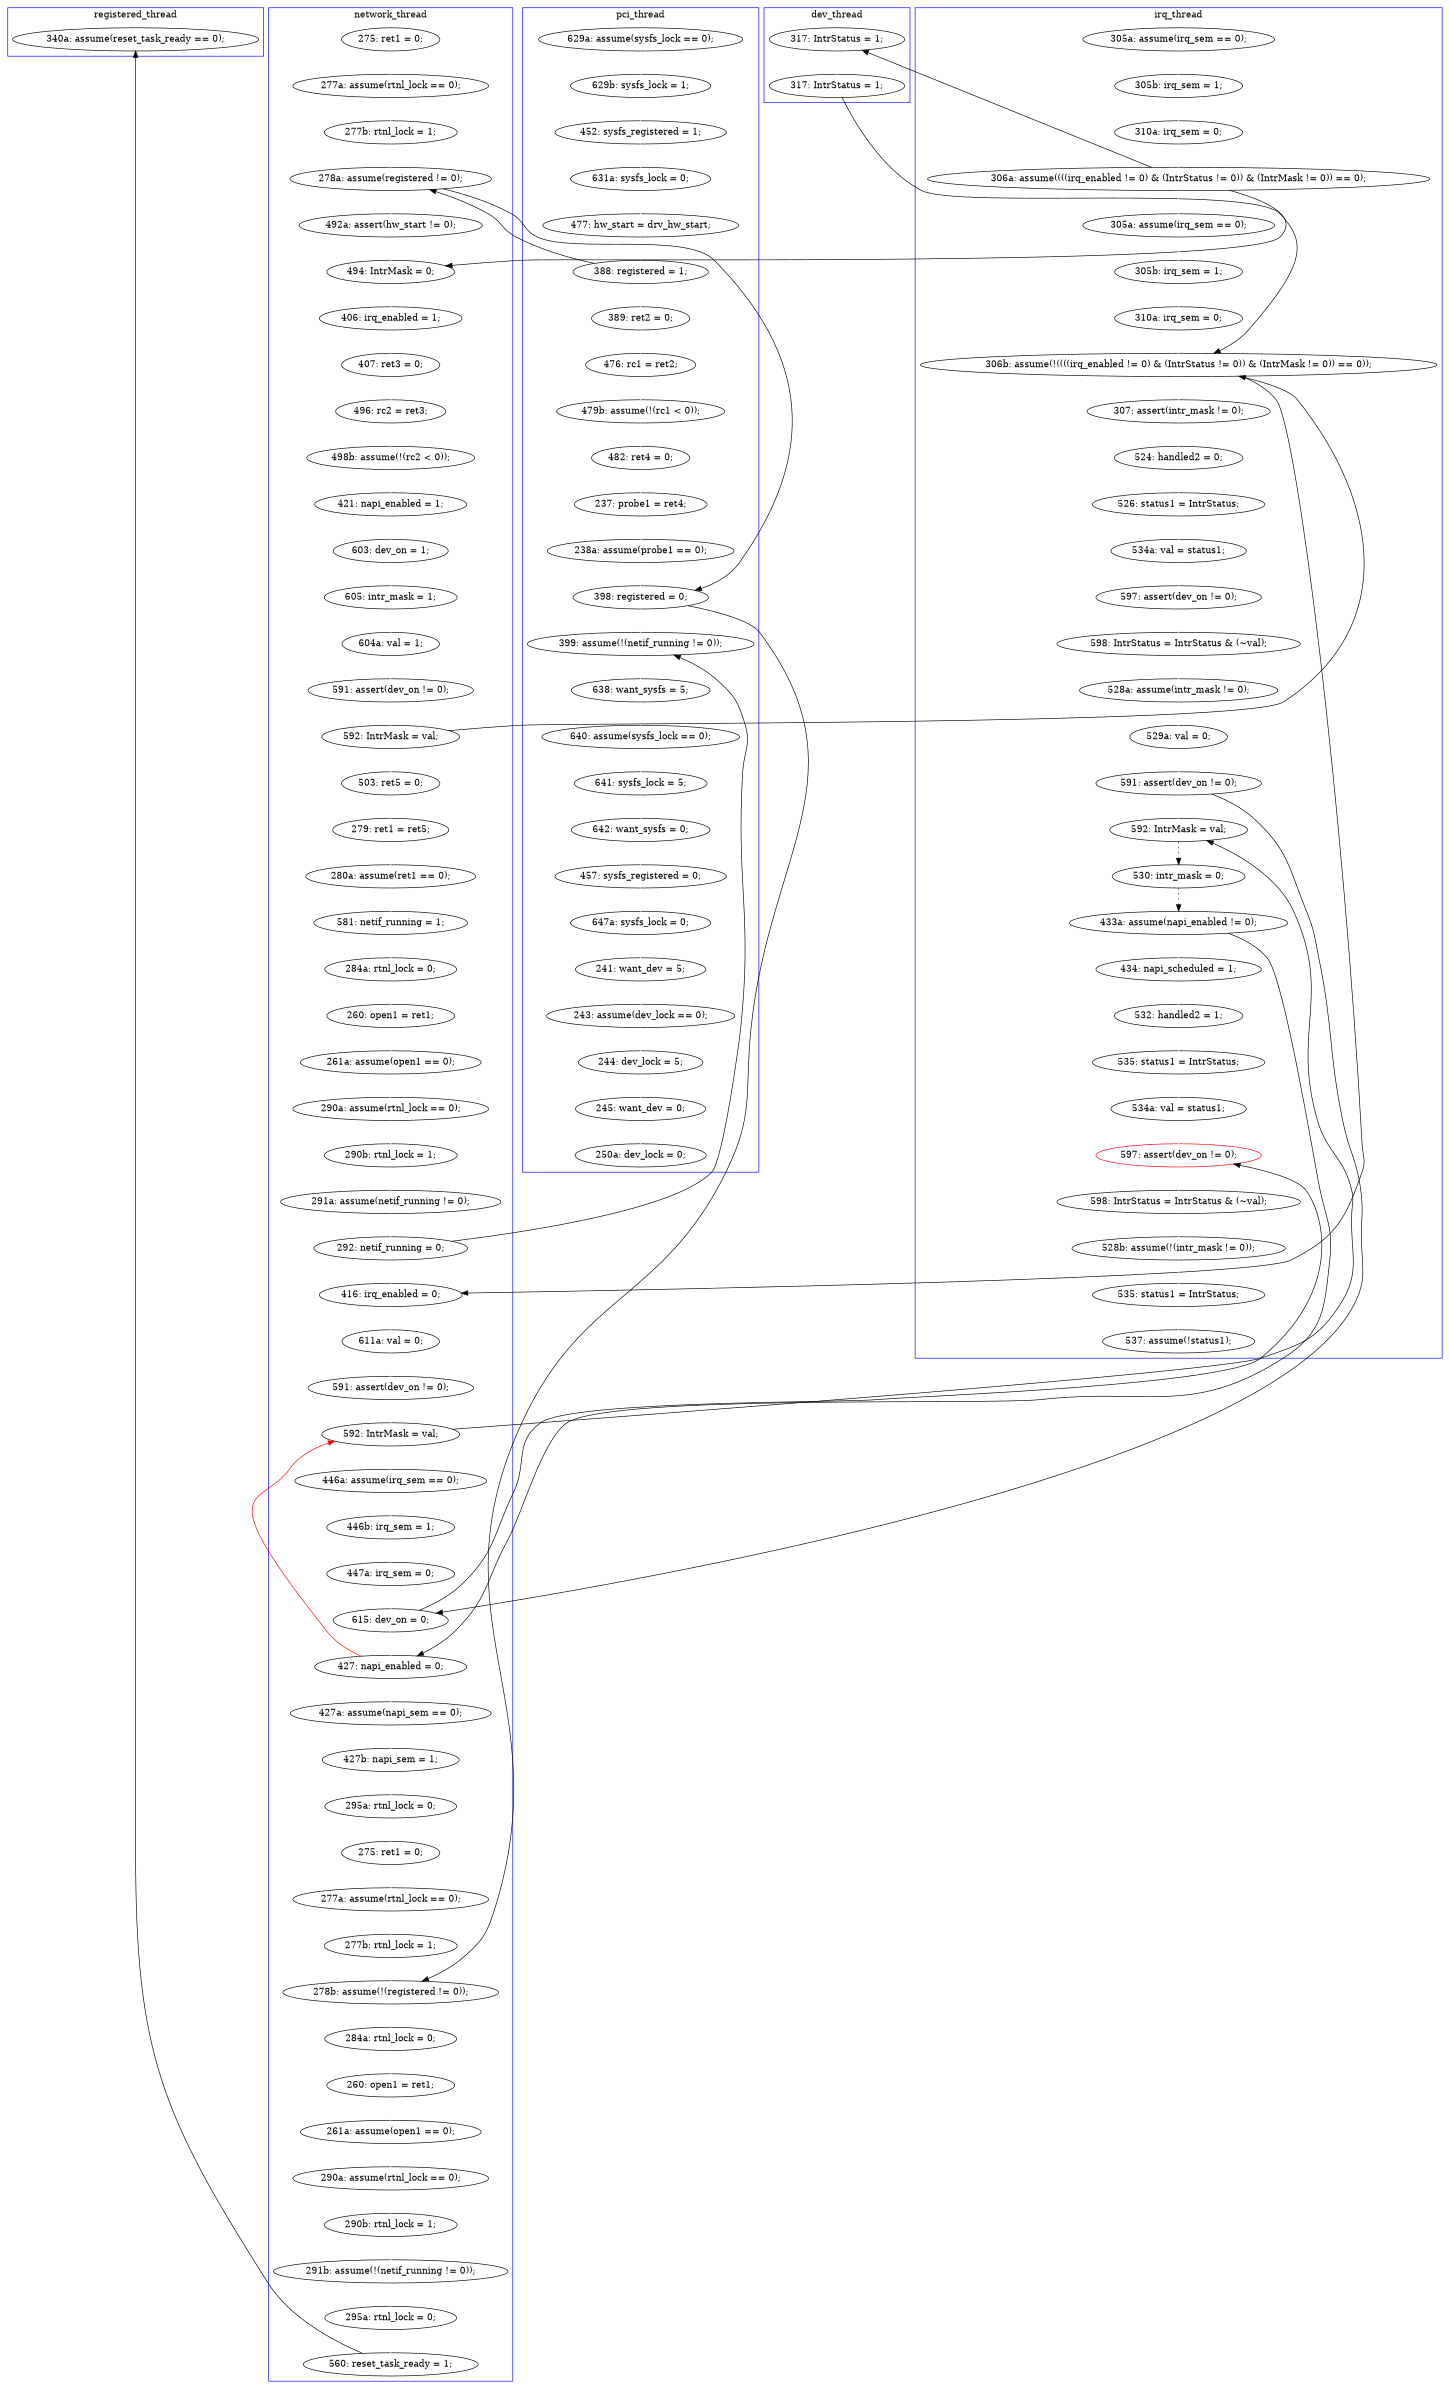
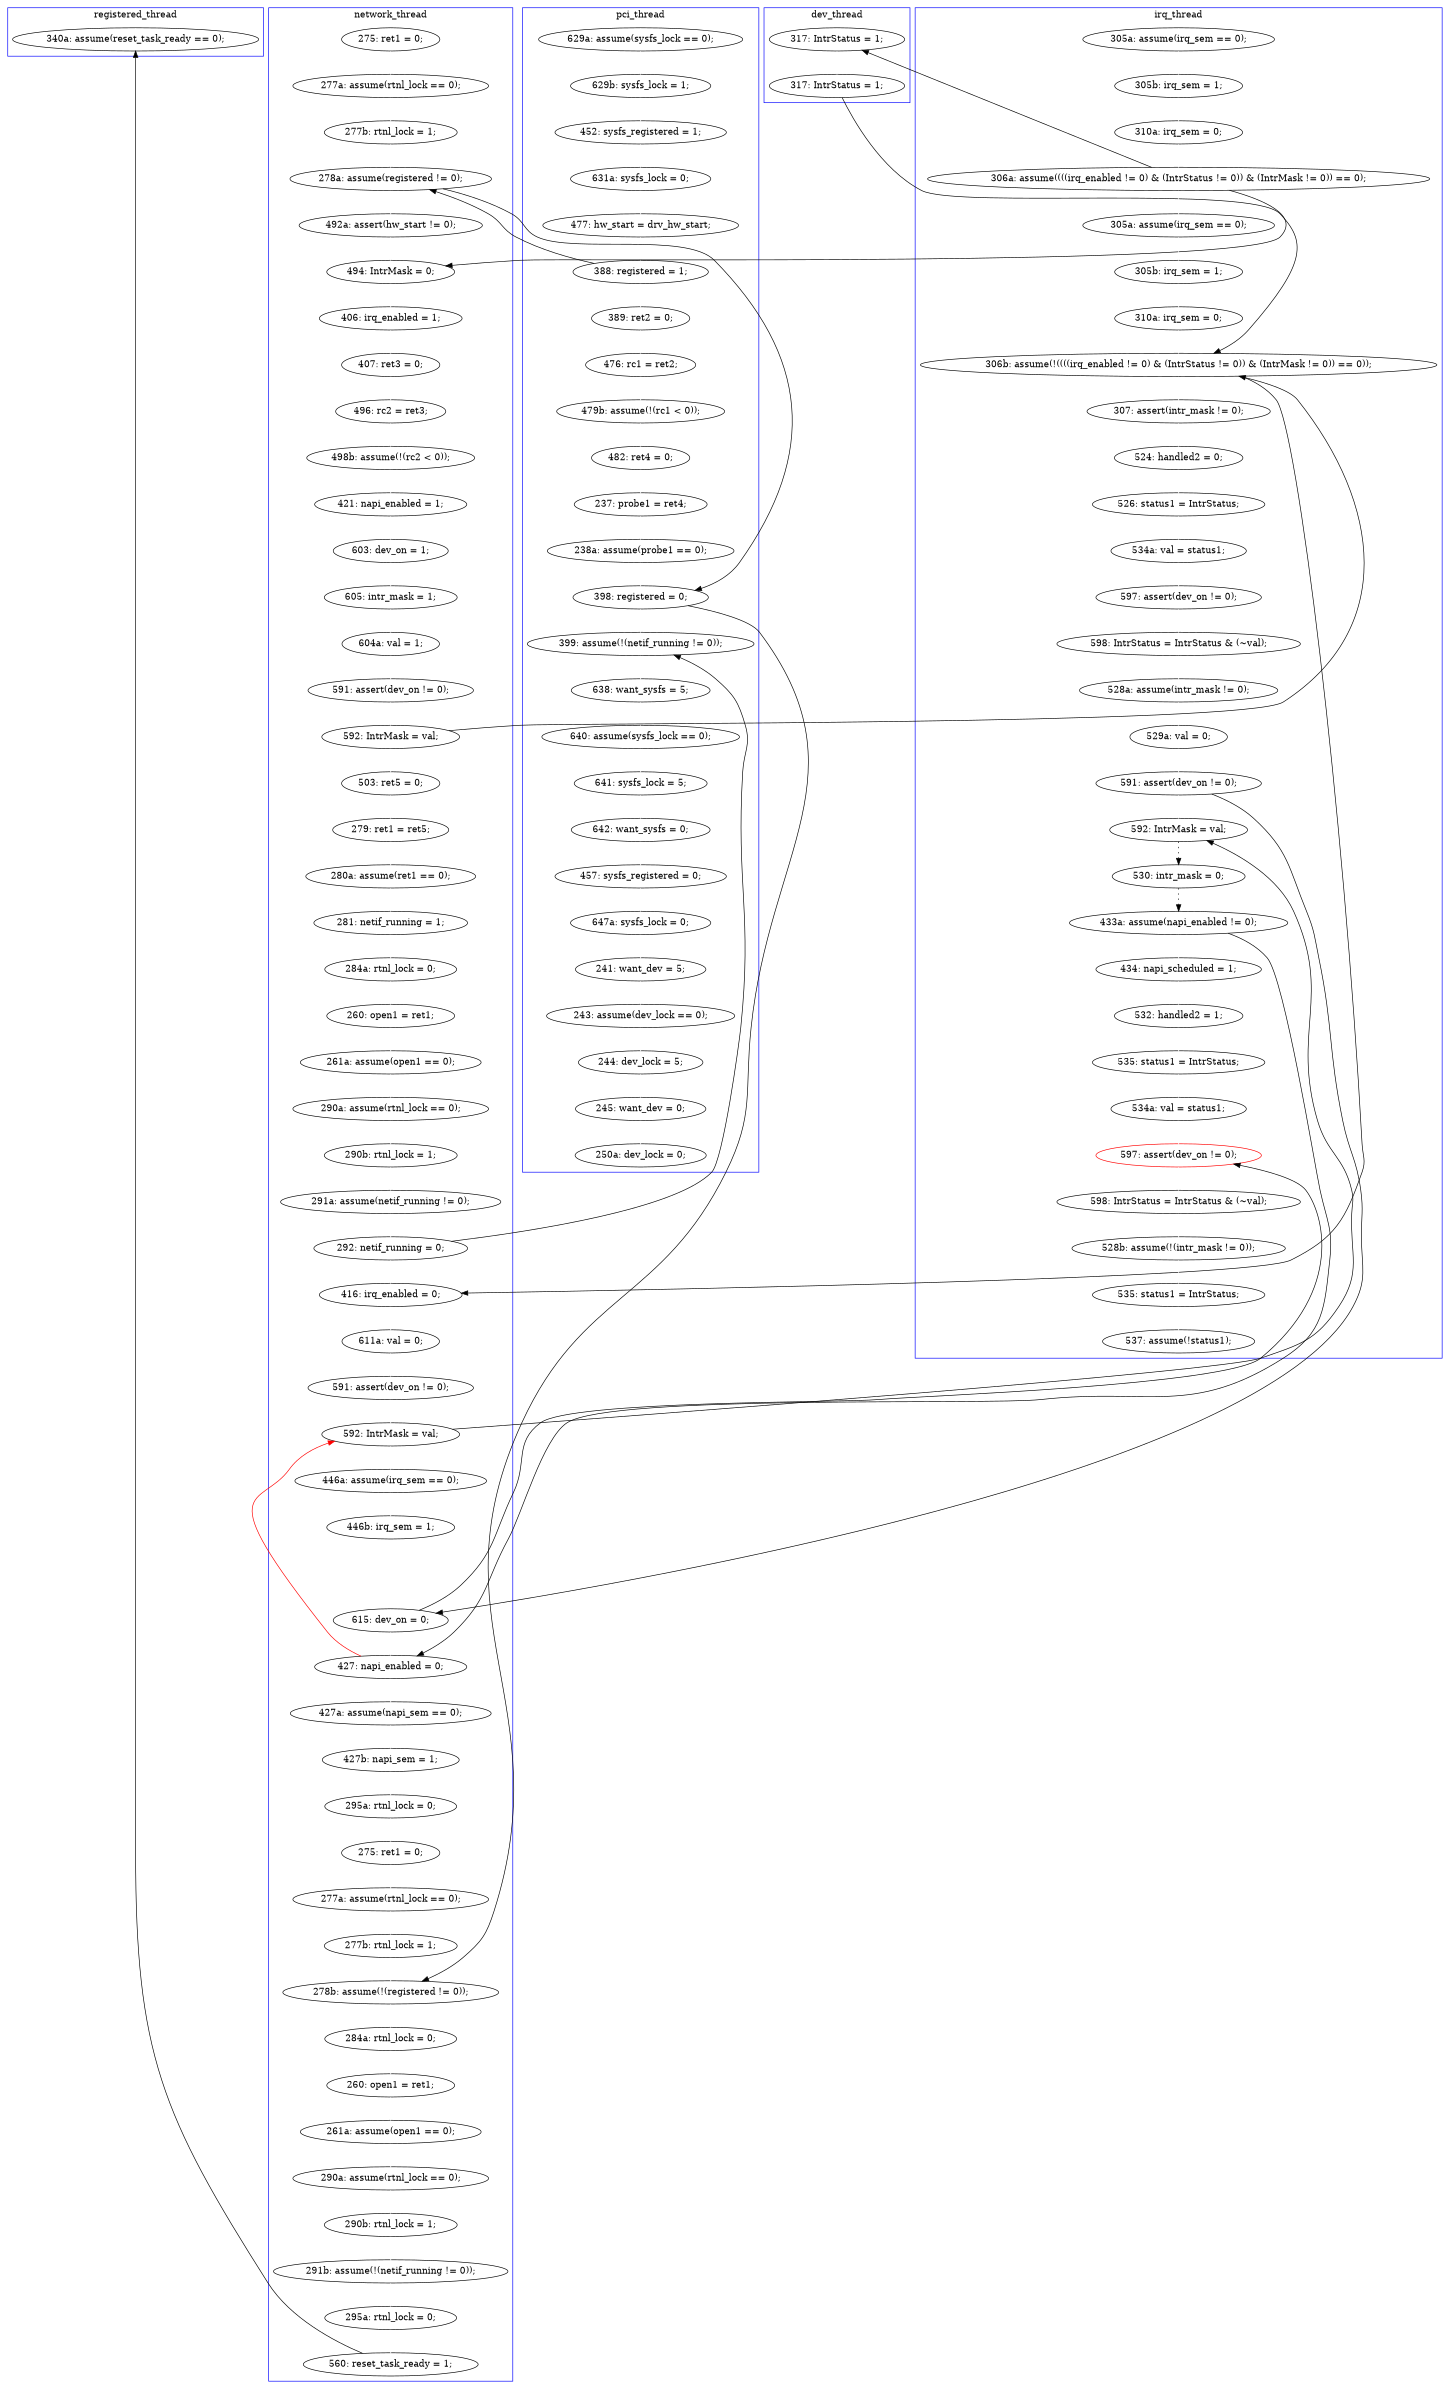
(391, 923) -> (391, 923)
(391, 1574) -> none
